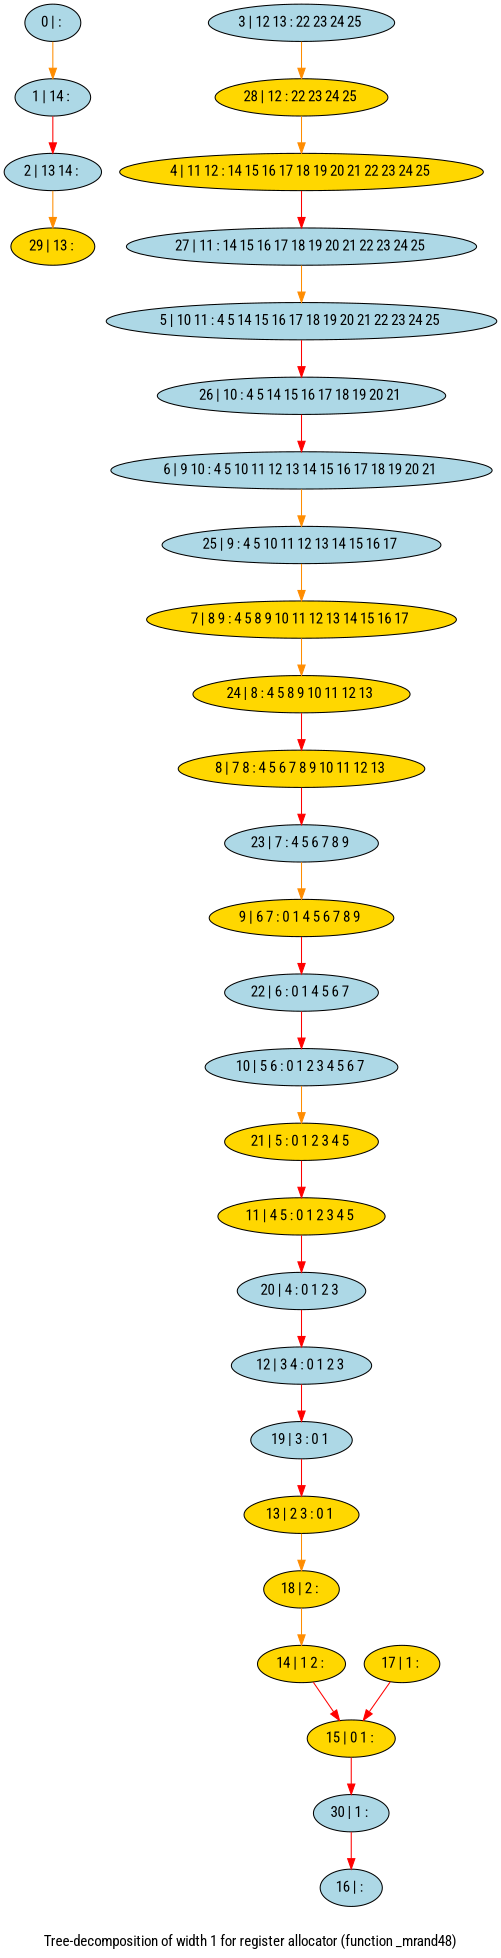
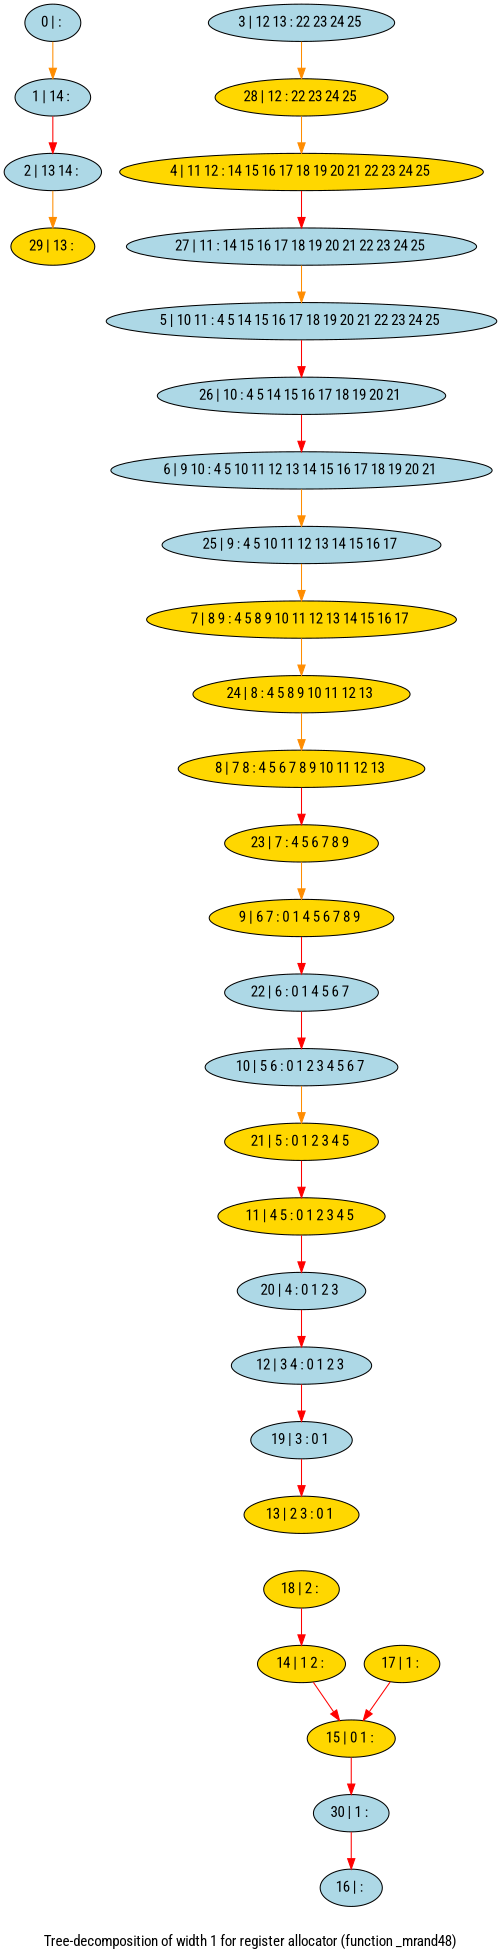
(302, 726) -> (302, 726)
(302, 843) -> (302, 843)
(302, 1547) -> none
(302, 1622) -> (302, 1622)
